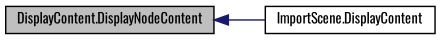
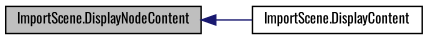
(110, 20) -> (103, 20)
